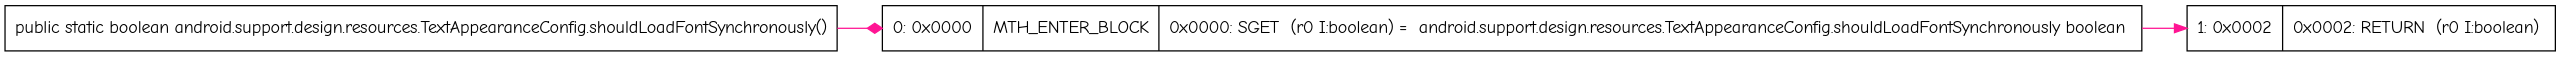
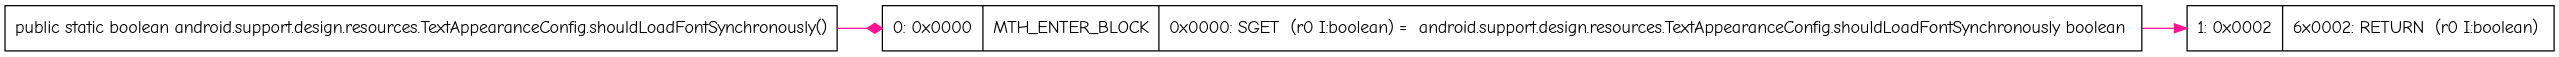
(2419, 28) -> (2418, 28)
